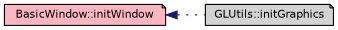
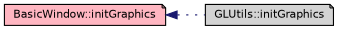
(85, 15) -> (85, 15)
